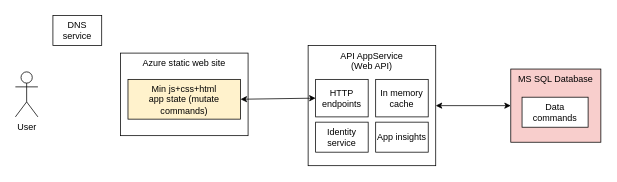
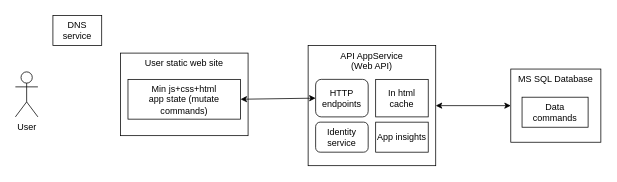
(184, 64) -> (184, 64)
(555, 79) -> (555, 79)
(342, 98) -> (342, 98)
(402, 98) -> (402, 98)
(184, 99) -> (184, 99)
(342, 137) -> (342, 137)
